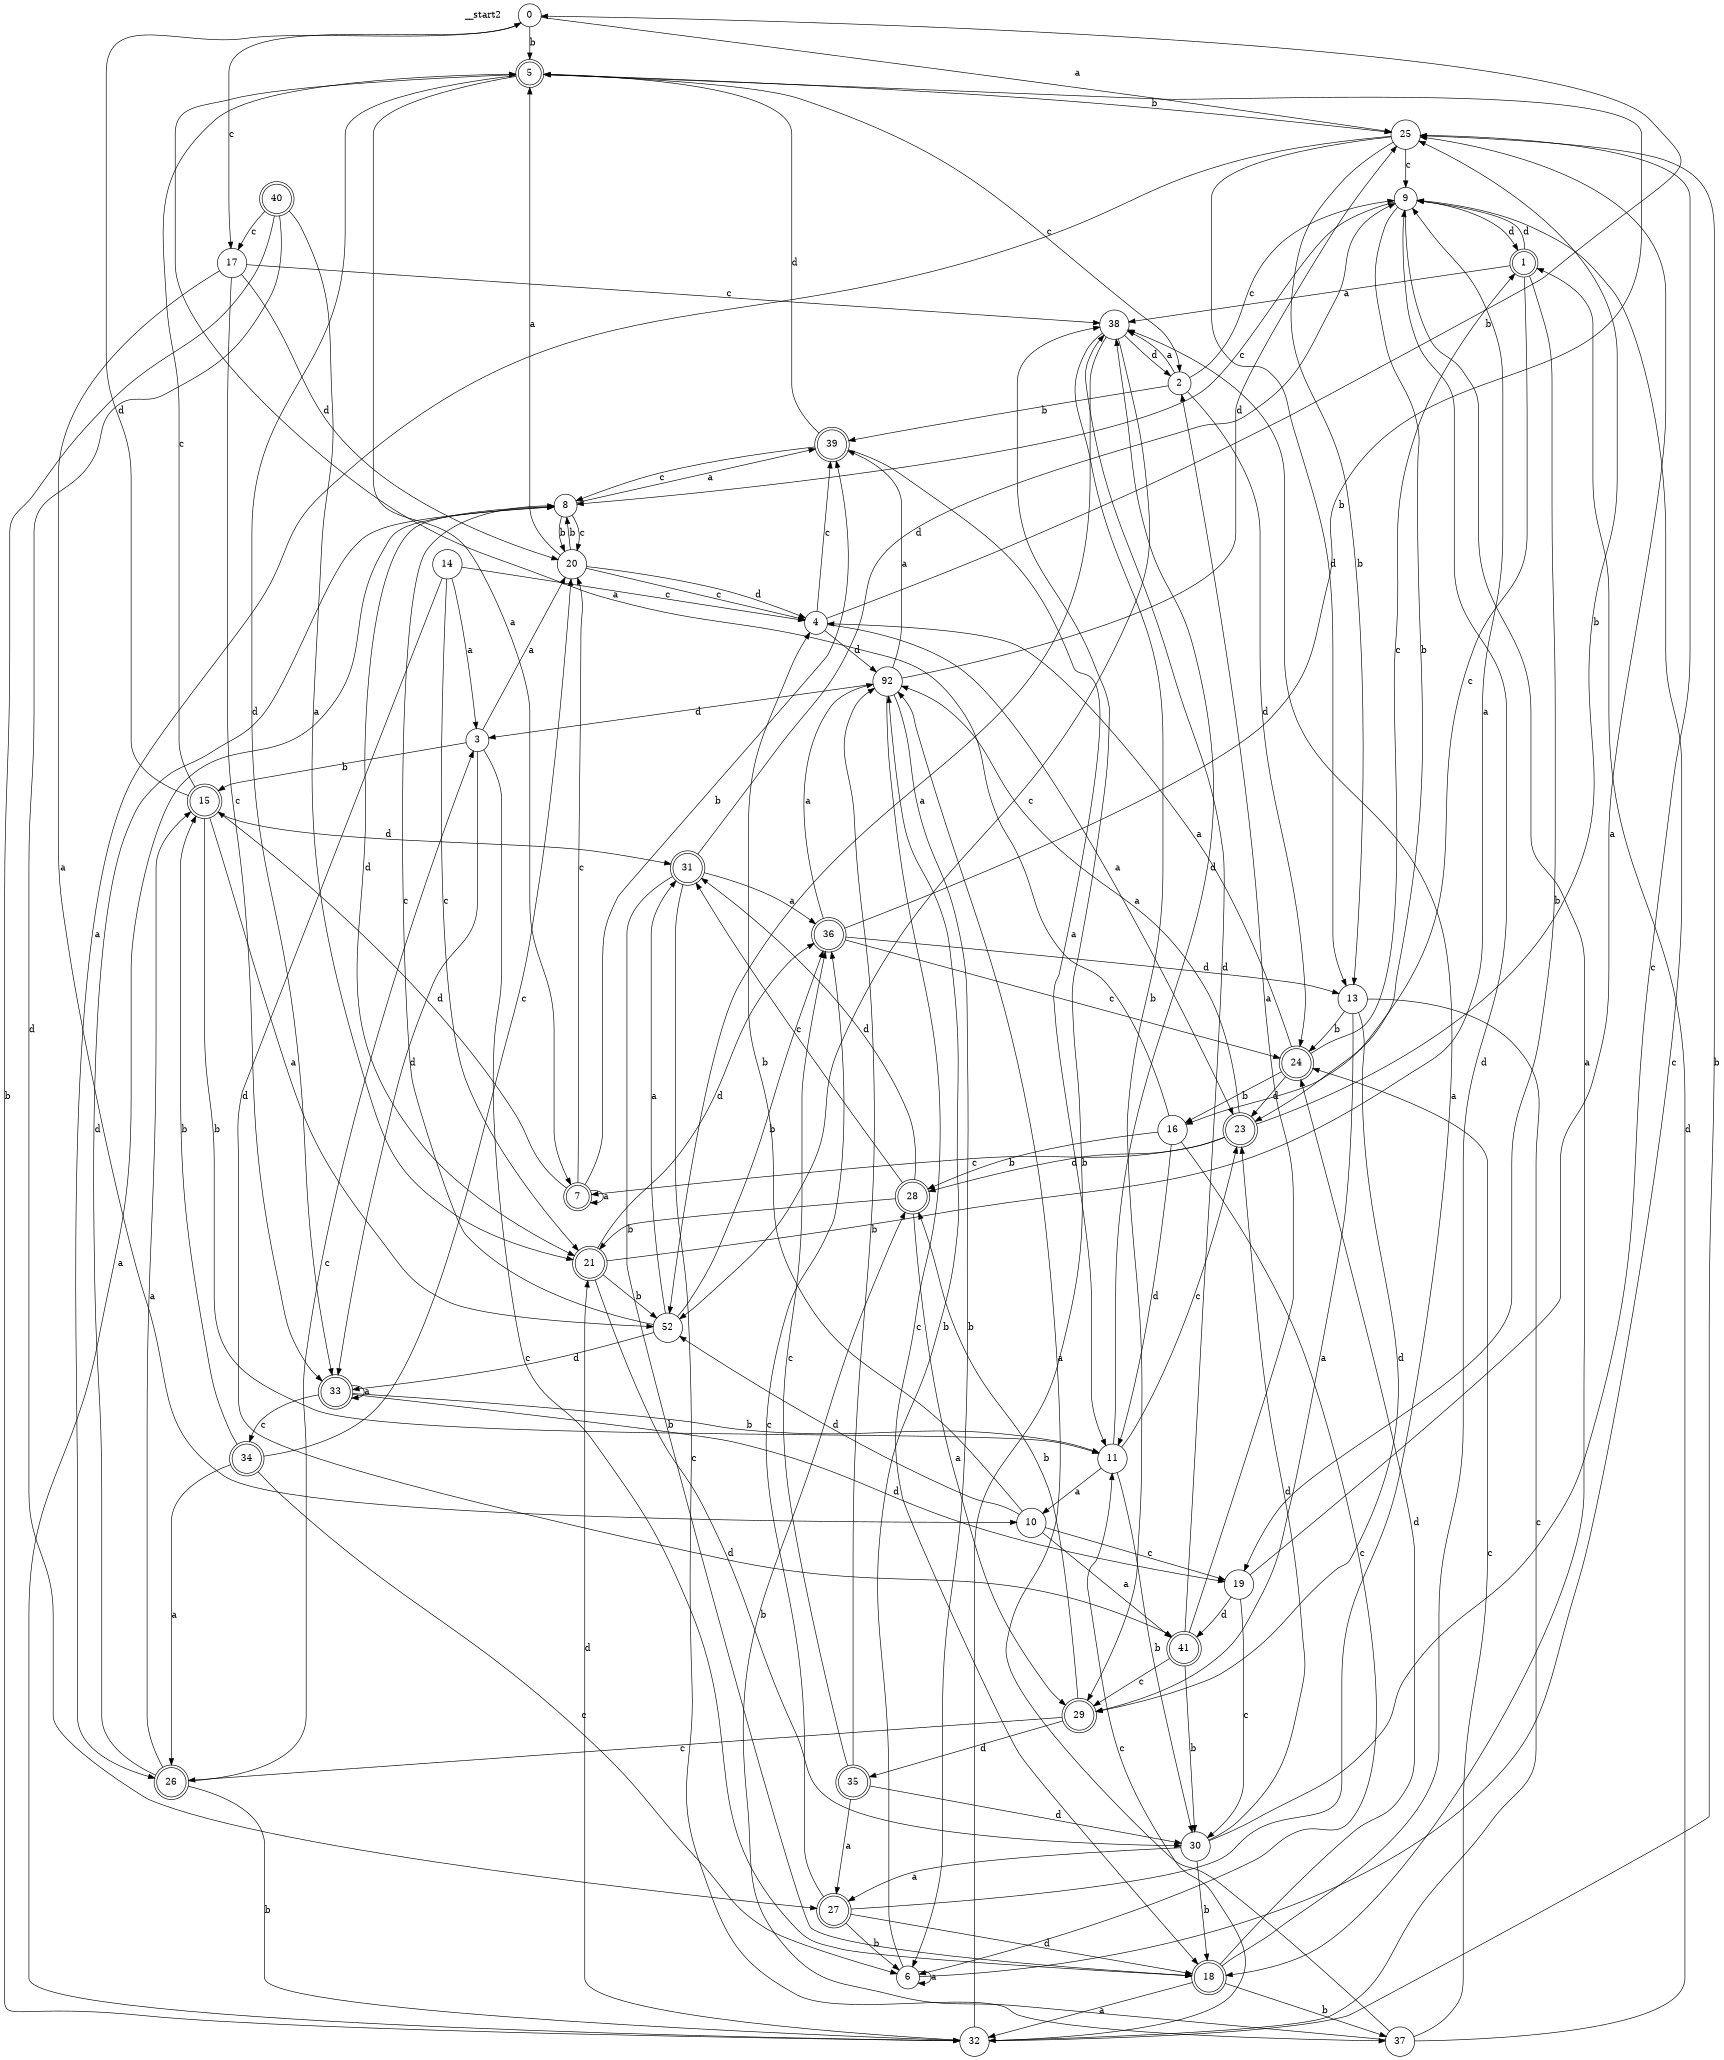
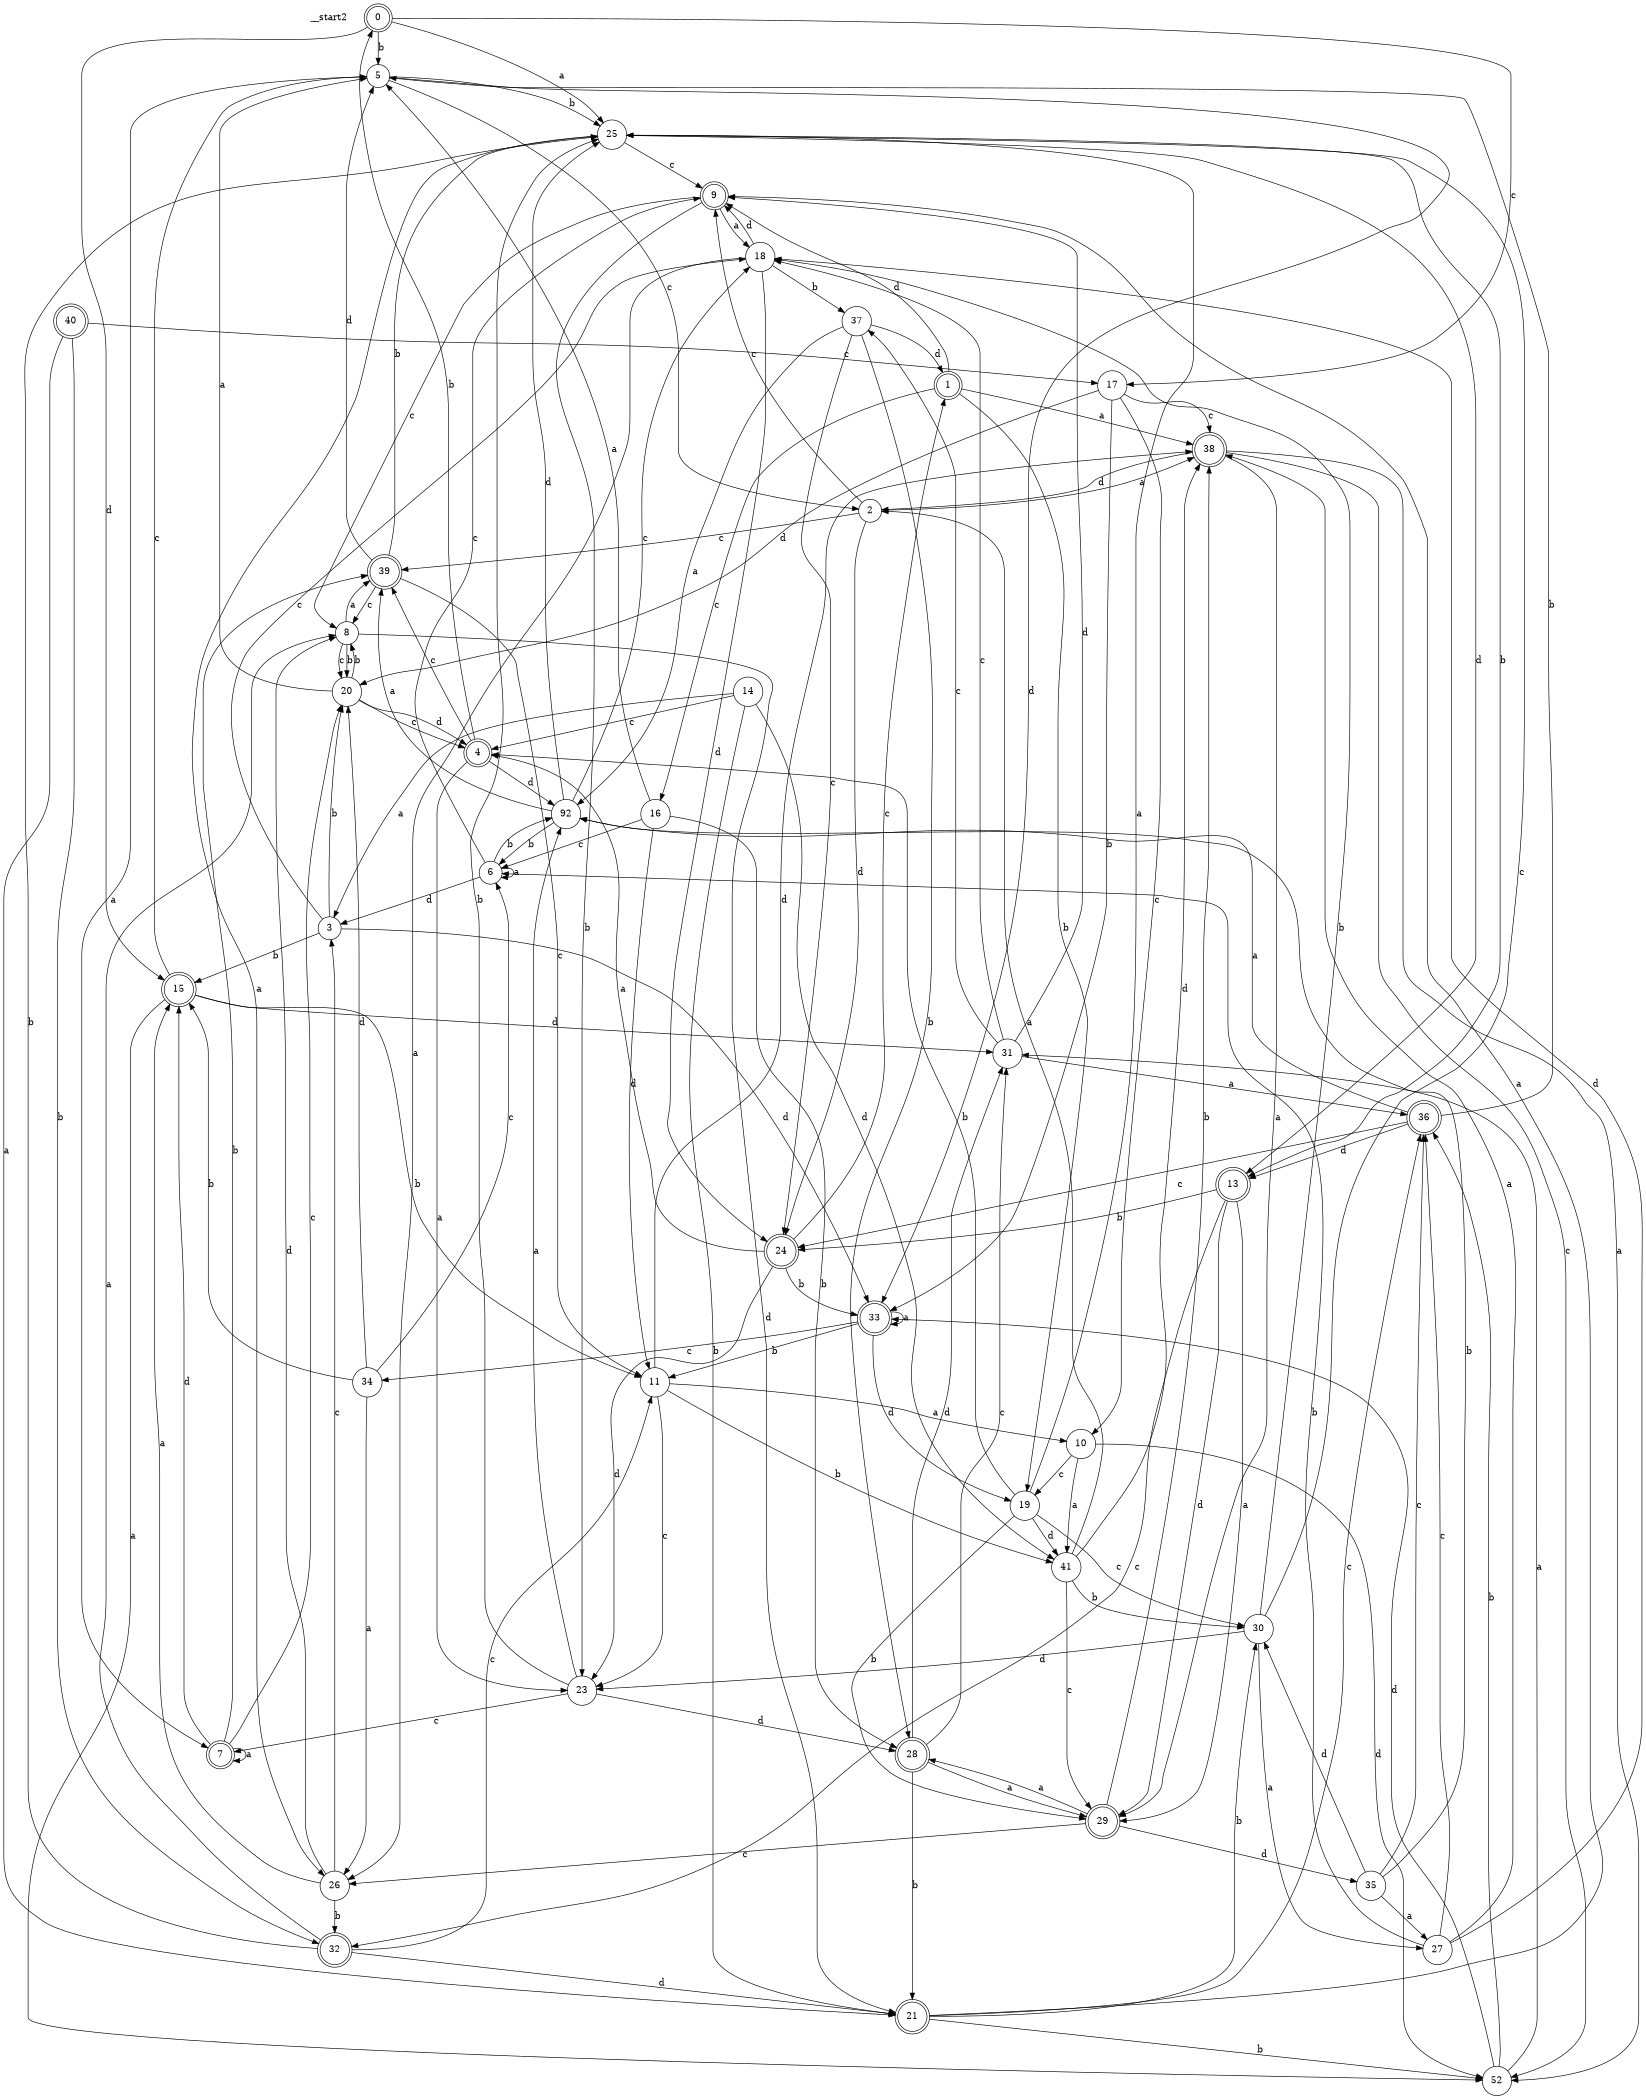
(530, 15) -> (378, 18)
(530, 73) -> (378, 76)
(1406, 199) -> (714, 196)
(1476, 215) -> none
(106, 234) -> (106, 384)
none -> (398, 286)
(1114, 325) -> (1209, 450)
(1045, 411) -> (721, 539)
(816, 623) -> (478, 753)
(531, 651) -> (335, 814)
(684, 711) -> (417, 899)
(238, 801) -> (1110, 845)
(63, 868) -> (1157, 901)
(688, 868) -> (1008, 1054)
(446, 901) -> (716, 1352)
(404, 935) -> none
(1074, 935) -> (560, 956)
(524, 999) -> (362, 1023)
(1153, 999) -> (1278, 1118)
(1353, 999) -> (1233, 1185)
(1241, 1093) -> (812, 1299)
(720, 1097) -> (1349, 1567)
(1080, 1109) -> (1203, 1143)
(1240, 1130) -> (582, 1691)
(772, 1142) -> (907, 952)
(29, 1308) -> none
(671, 1425) -> (983, 661)
(247, 1459) -> (367, 1382)
(1047, 1459) -> (1041, 1788)
(731, 1554) -> (1239, 1822)
(1184, 1649) -> (1066, 1567)
(1151, 1650) -> (852, 1487)
none -> (857, 1714)
(171, 1782) -> (335, 1886)
(853, 1782) -> (1371, 1886)
(834, 1911) -> (1438, 1950)
(1209, 1977) -> (760, 257)
(1099, 2008) -> (413, 1008)
(974, 2042) -> (335, 1950)
